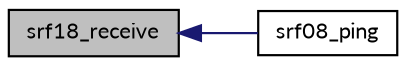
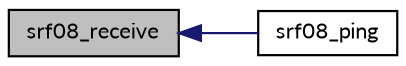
(94, 33) -> (94, 33)
